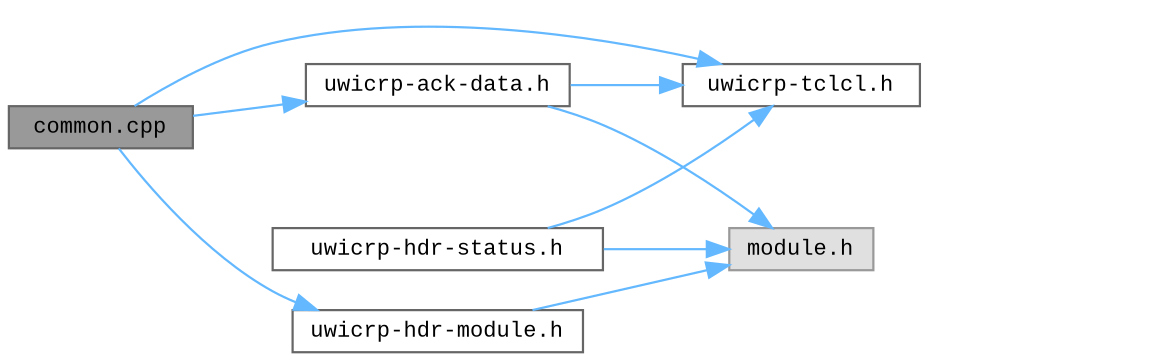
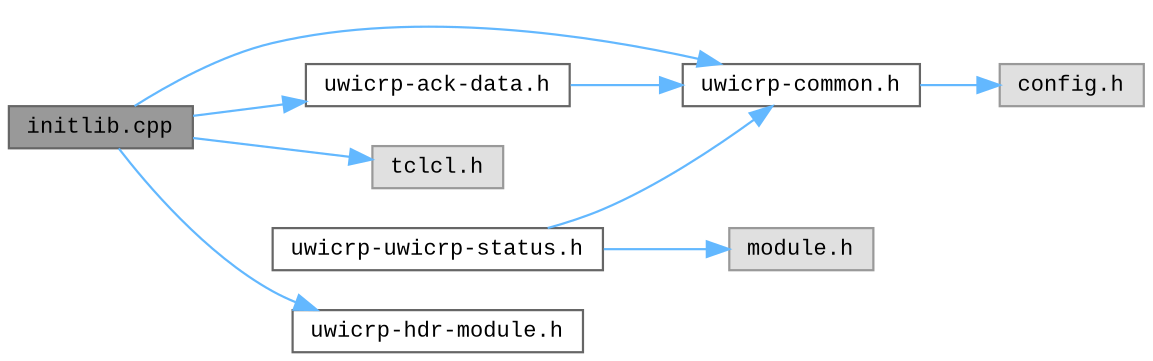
(801, 85) -> (801, 85)
none -> (1072, 85)
(101, 127) -> (101, 127)
(656, 151) -> none
none -> (438, 167)
(438, 249) -> (438, 249)
(620, 290) -> none
